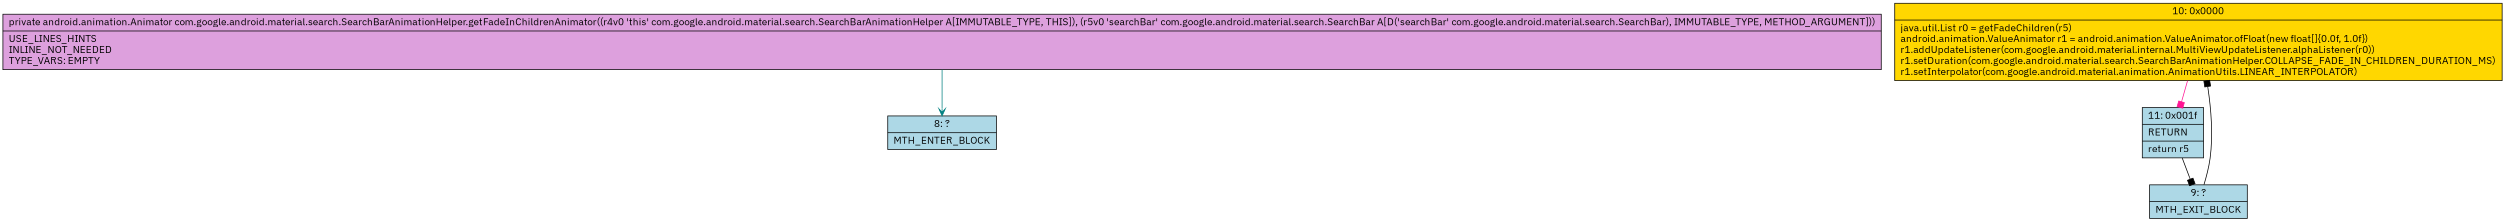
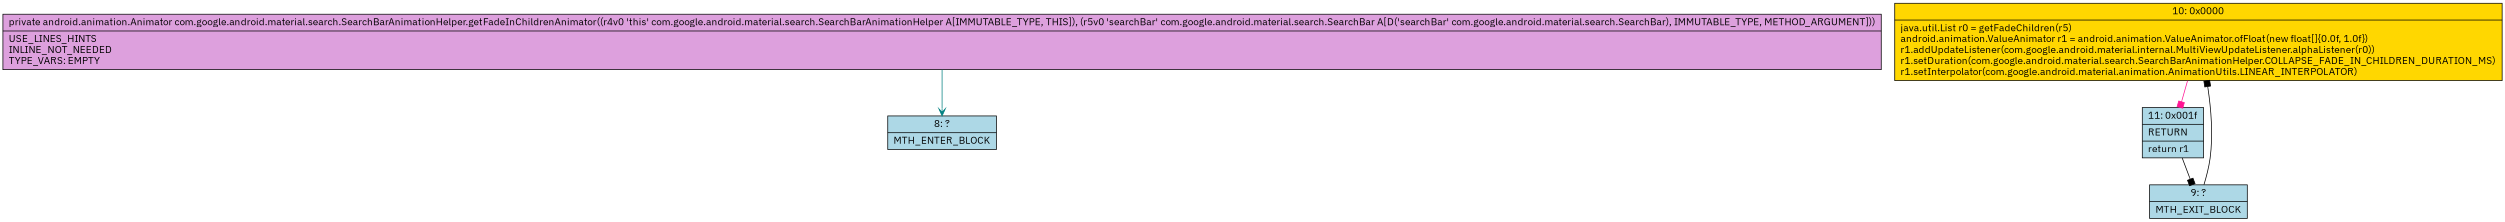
(2169, 149) -> (2169, 149)
